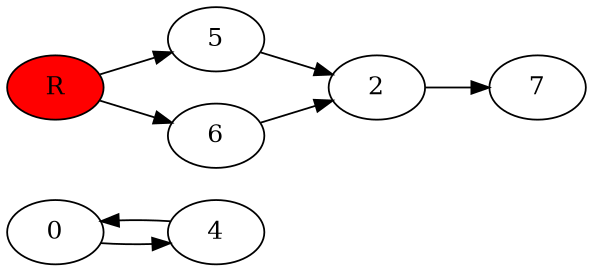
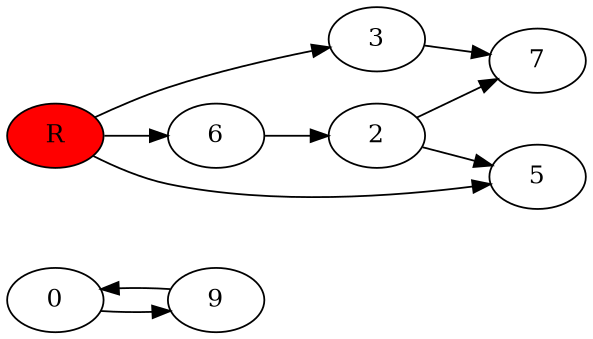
none -> (377, 39)
(288, 61) -> (449, 154)
(216, 232) -> (216, 300)
